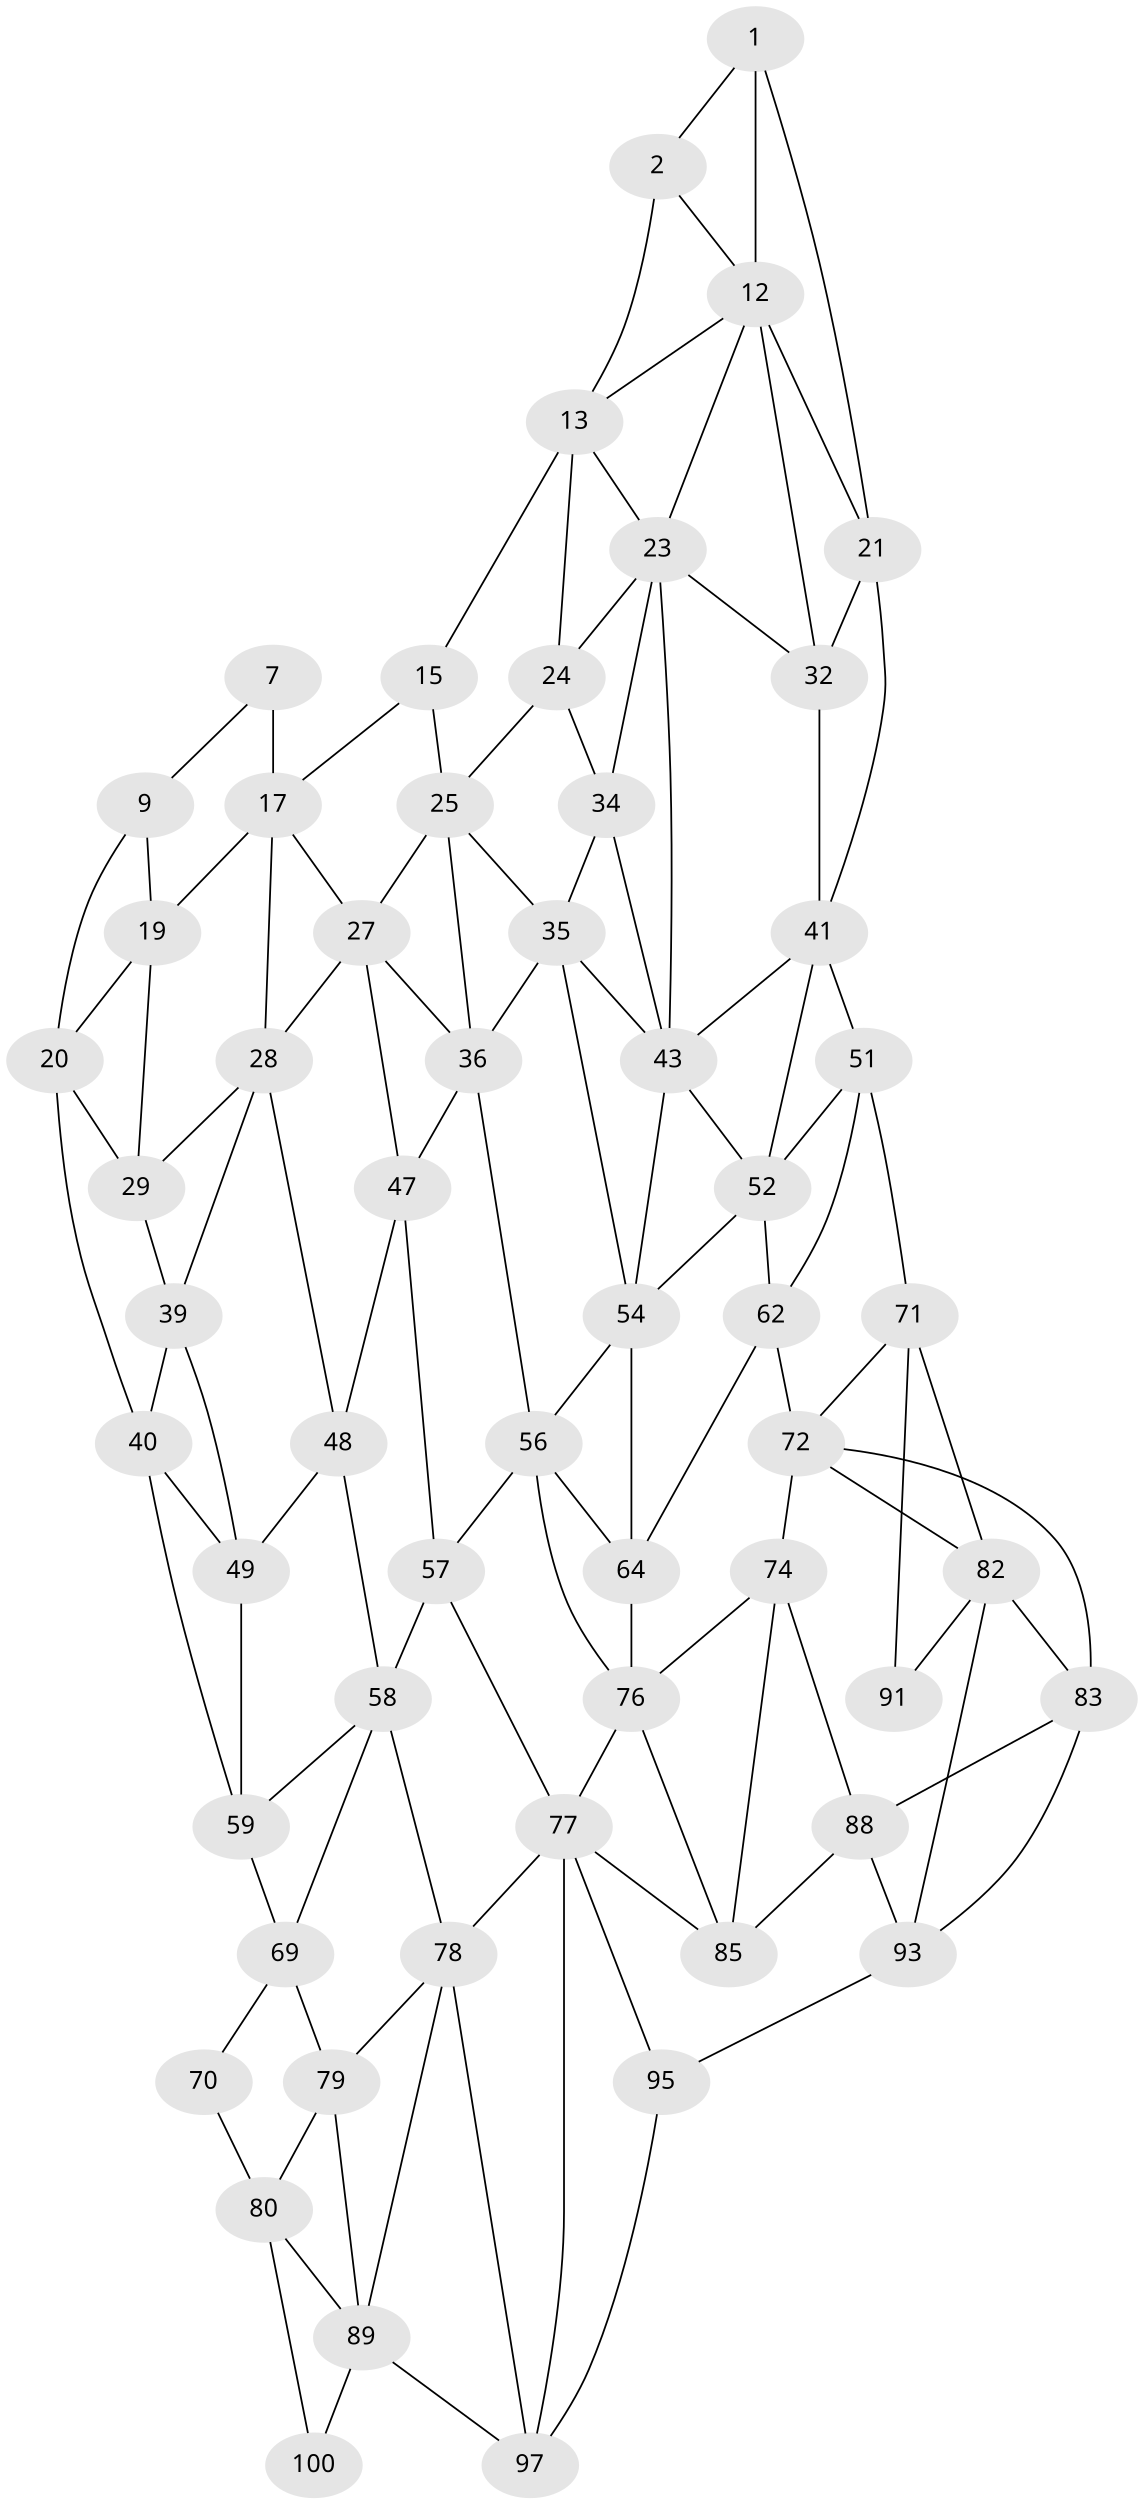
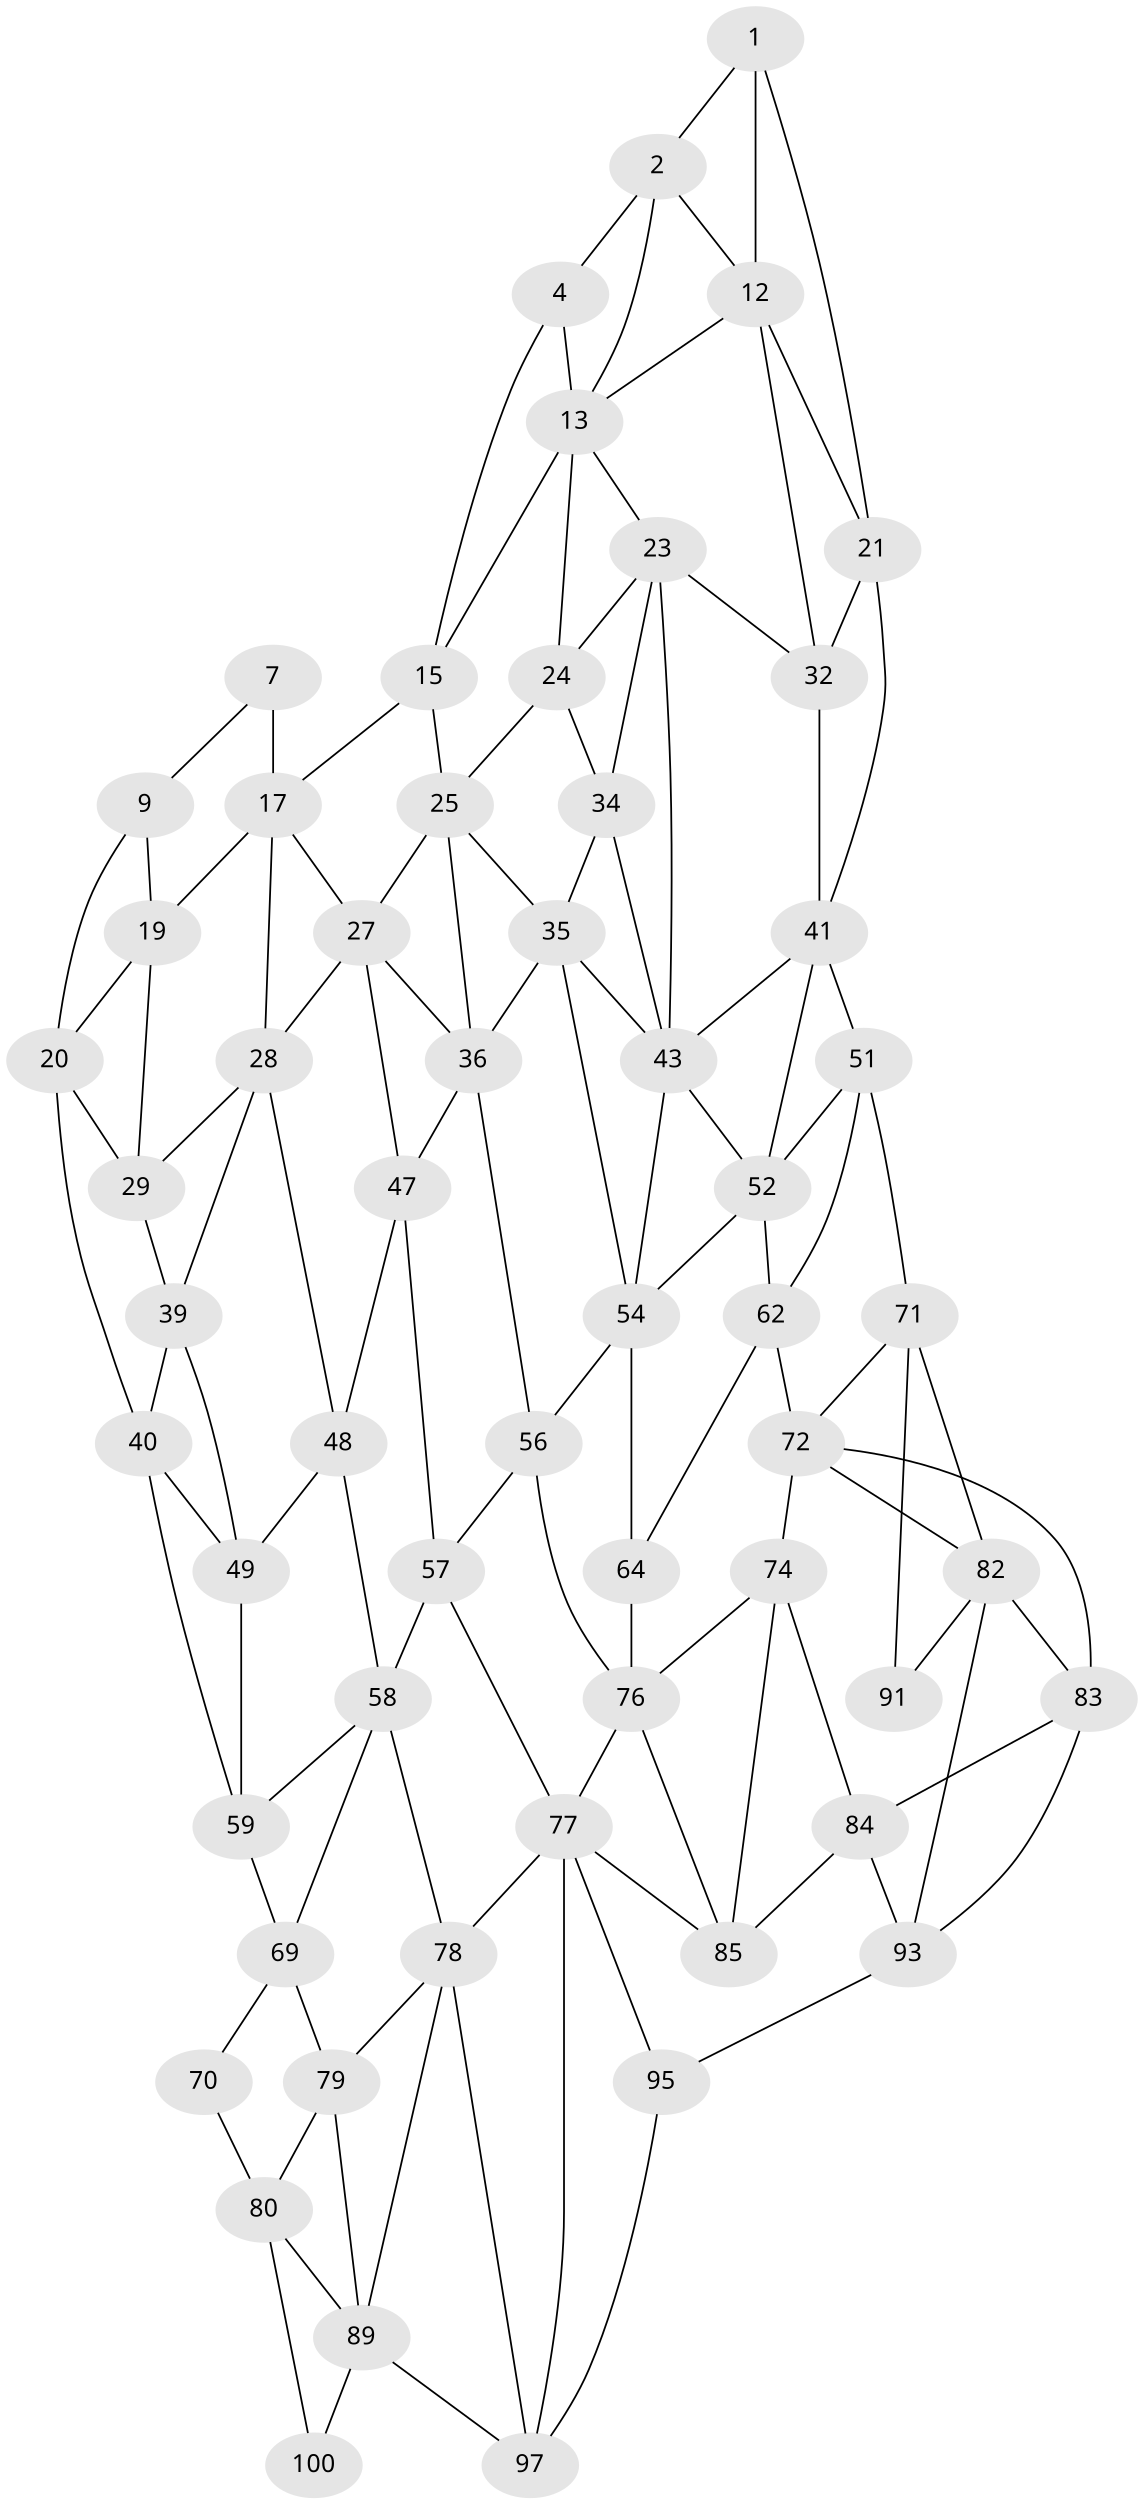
none -> (560, 294)
(707, 422) -> none
(583, 1508) -> none
(860, 1827) -> (860, 1827)
